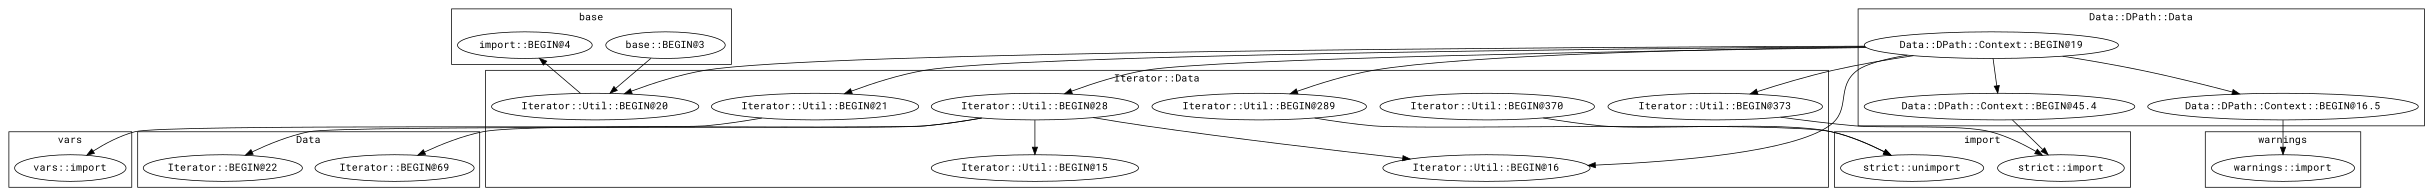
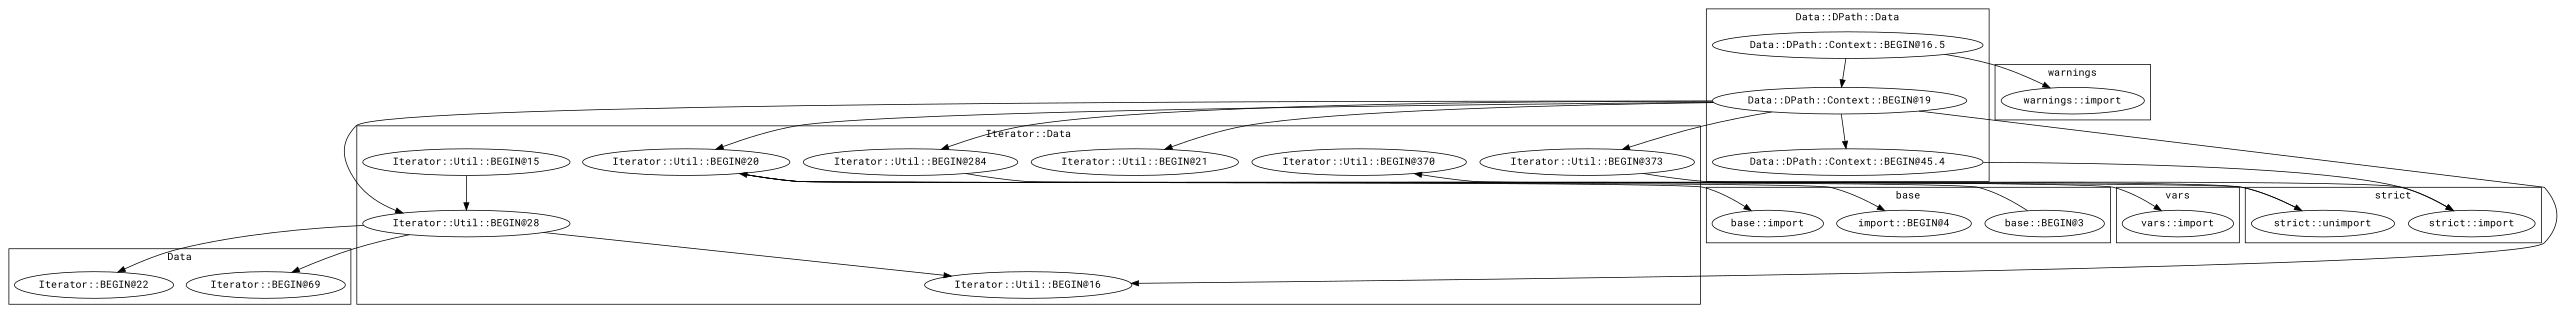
(2148, 72) -> (1844, 69)
(1259, 107) -> (911, 162)
(1716, 126) -> (1864, 182)
(307, 127) -> (1449, 182)
(1035, 134) -> (466, 189)
(1982, 140) -> (2393, 196)
none -> (1768, 224)
